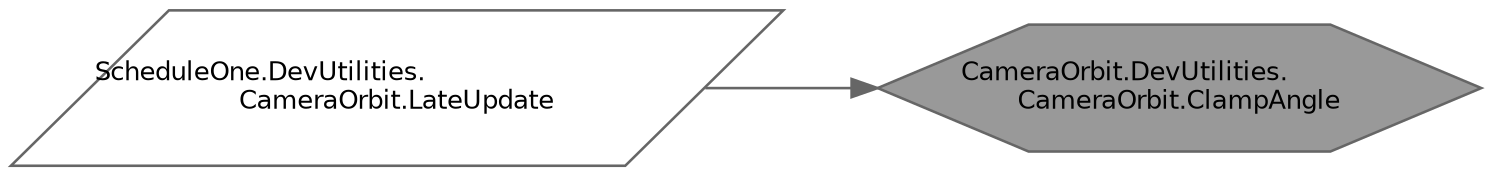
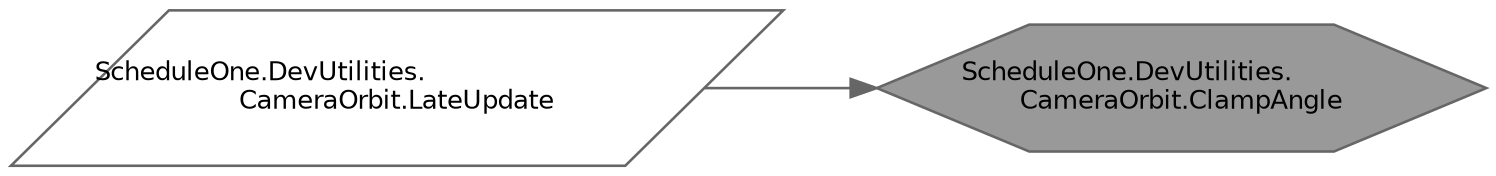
(1179, 88) -> (1182, 88)
